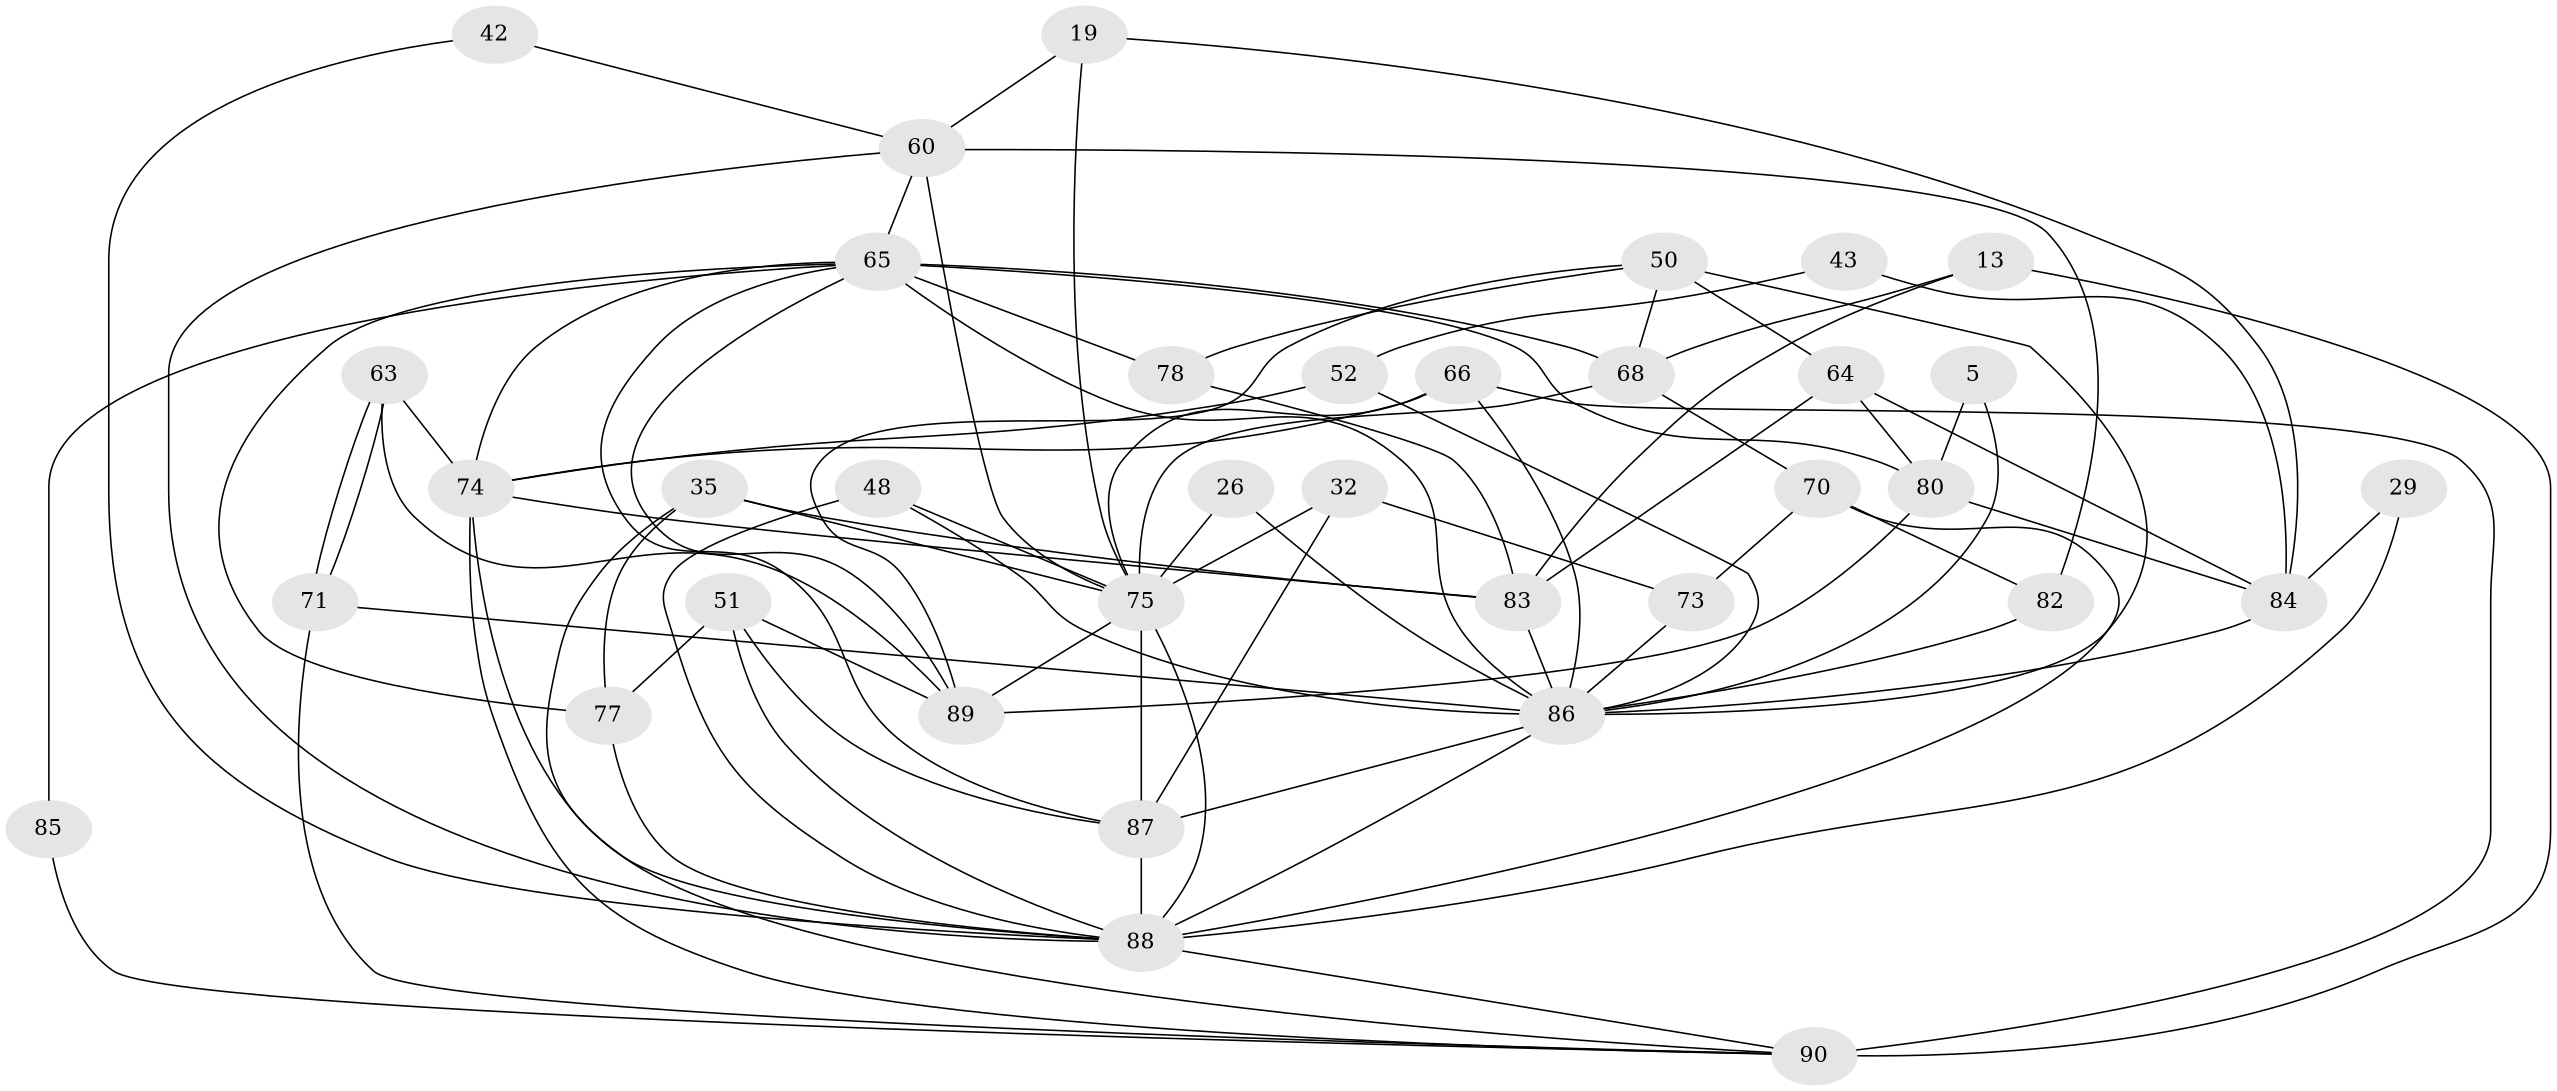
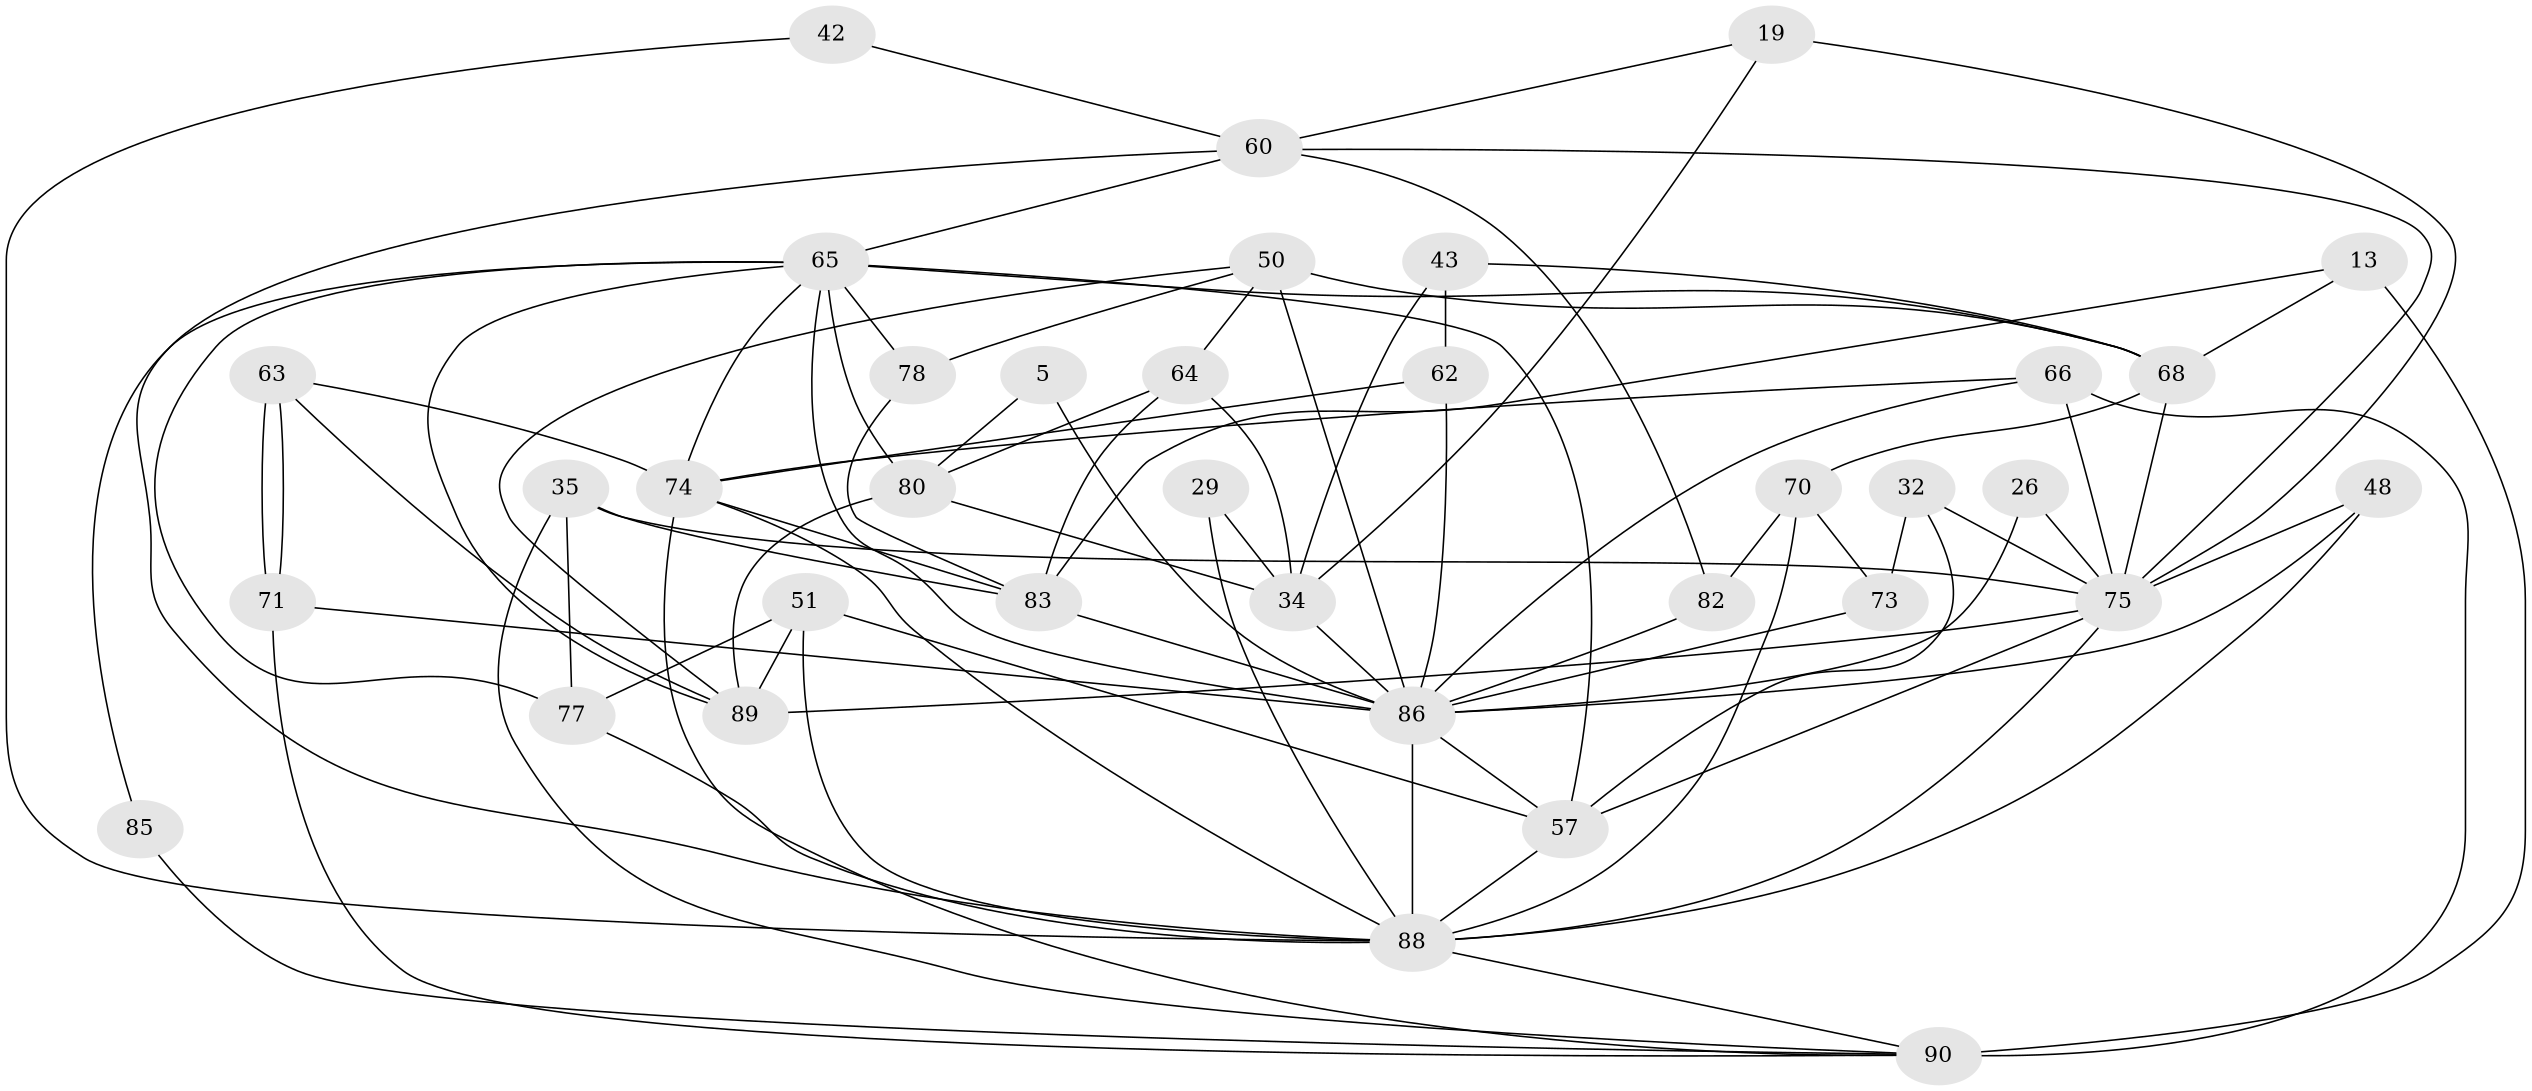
none -> (1752, 281)
(1345, 375) -> (1446, 375)
(2284, 602) -> (1293, 602)
(1141, 829) -> (1565, 829)
